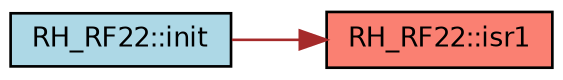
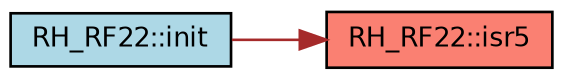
(439, 40) -> (439, 40)
